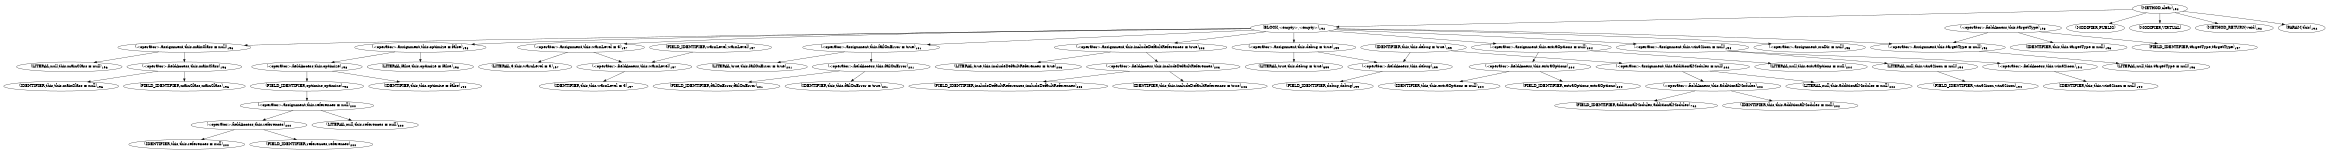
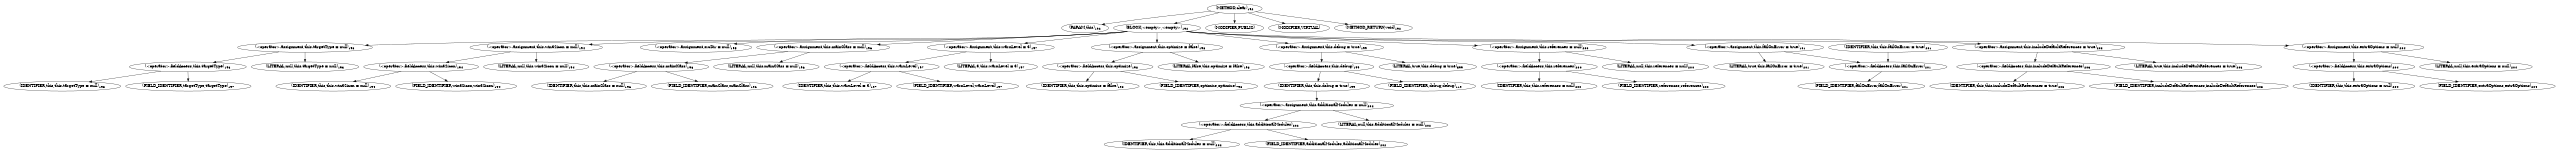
(1972, 37) -> (247, 57)
(1408, 56) -> (1320, 75)
(674, 57) -> (918, 76)
(859, 76) -> (1888, 56)
(1950, 76) -> (437, 76)
(1356, 86) -> (1459, 86)
(307, 95) -> (1345, 41)
(1694, 105) -> (1383, 144)
